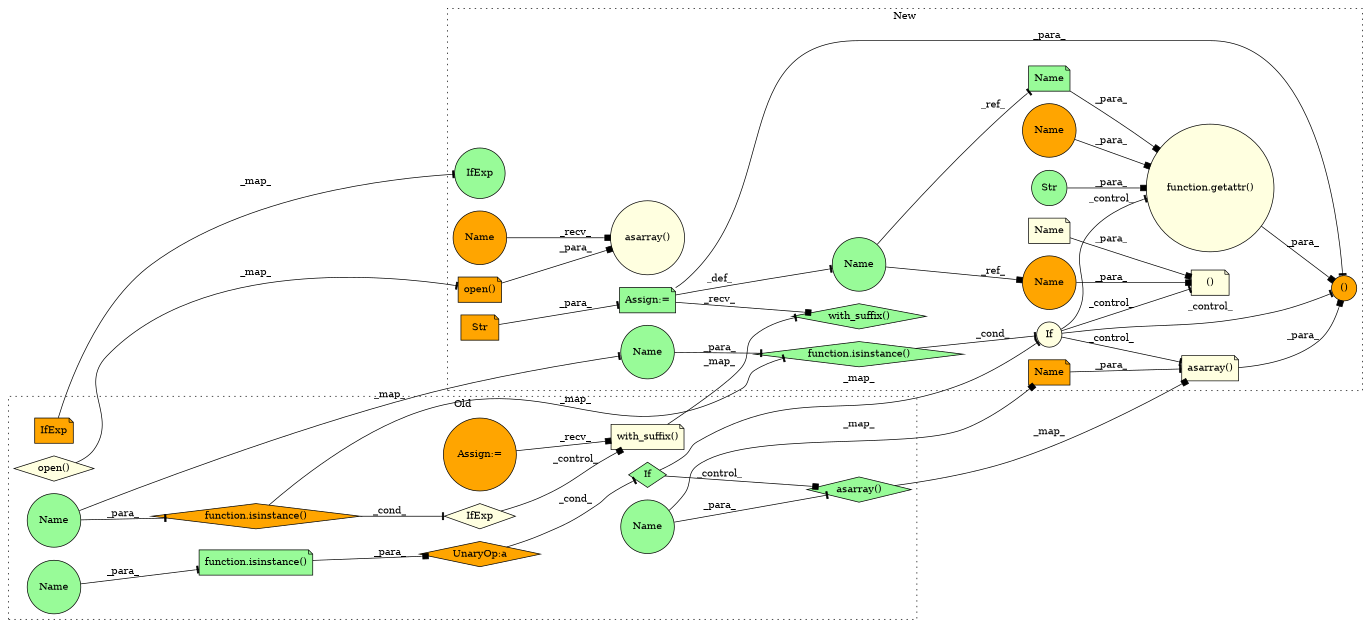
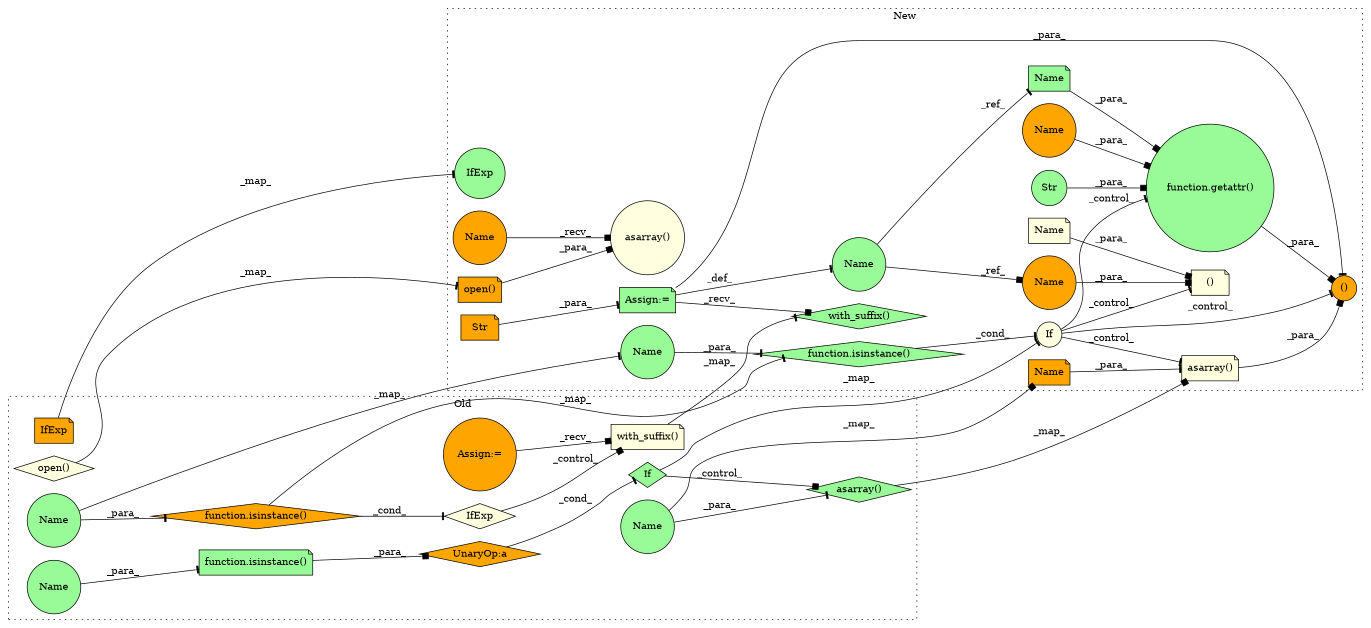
(1210, 188) -> (1210, 188)
